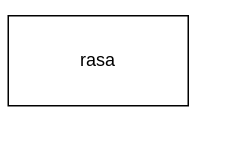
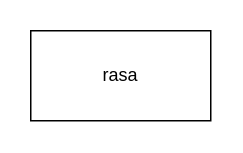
(98, 61) -> (121, 76)
